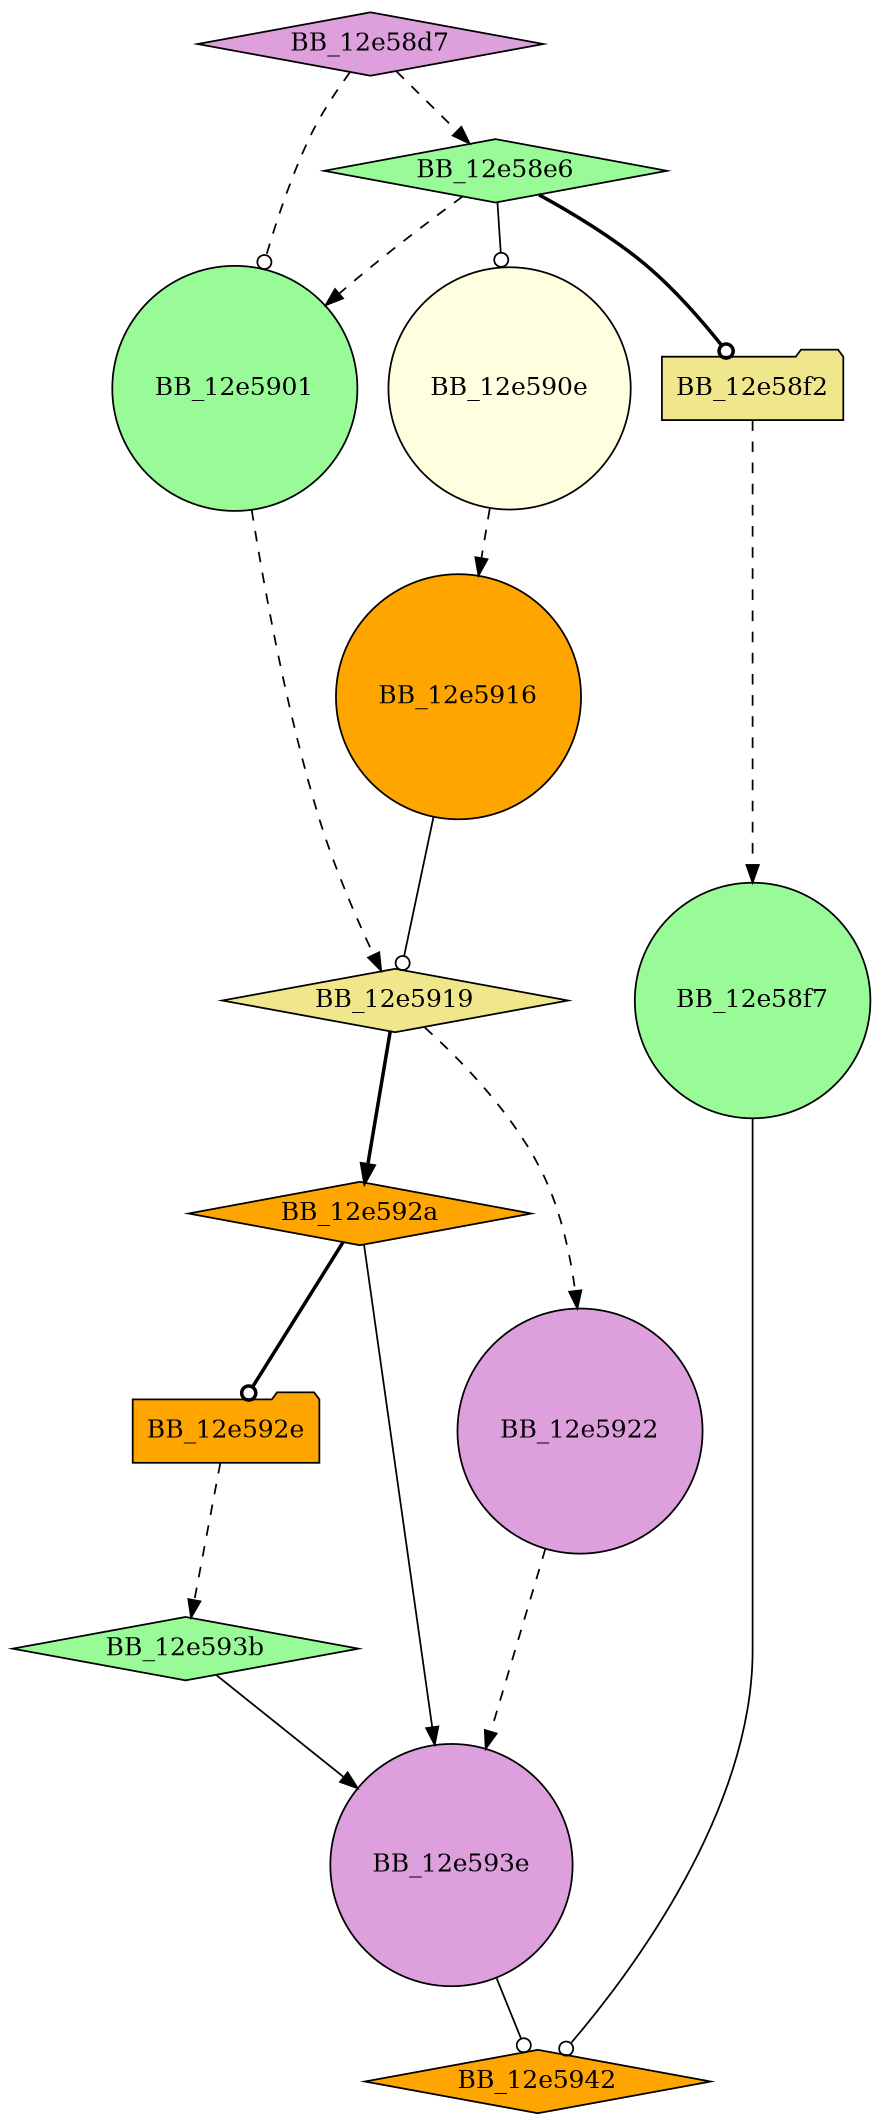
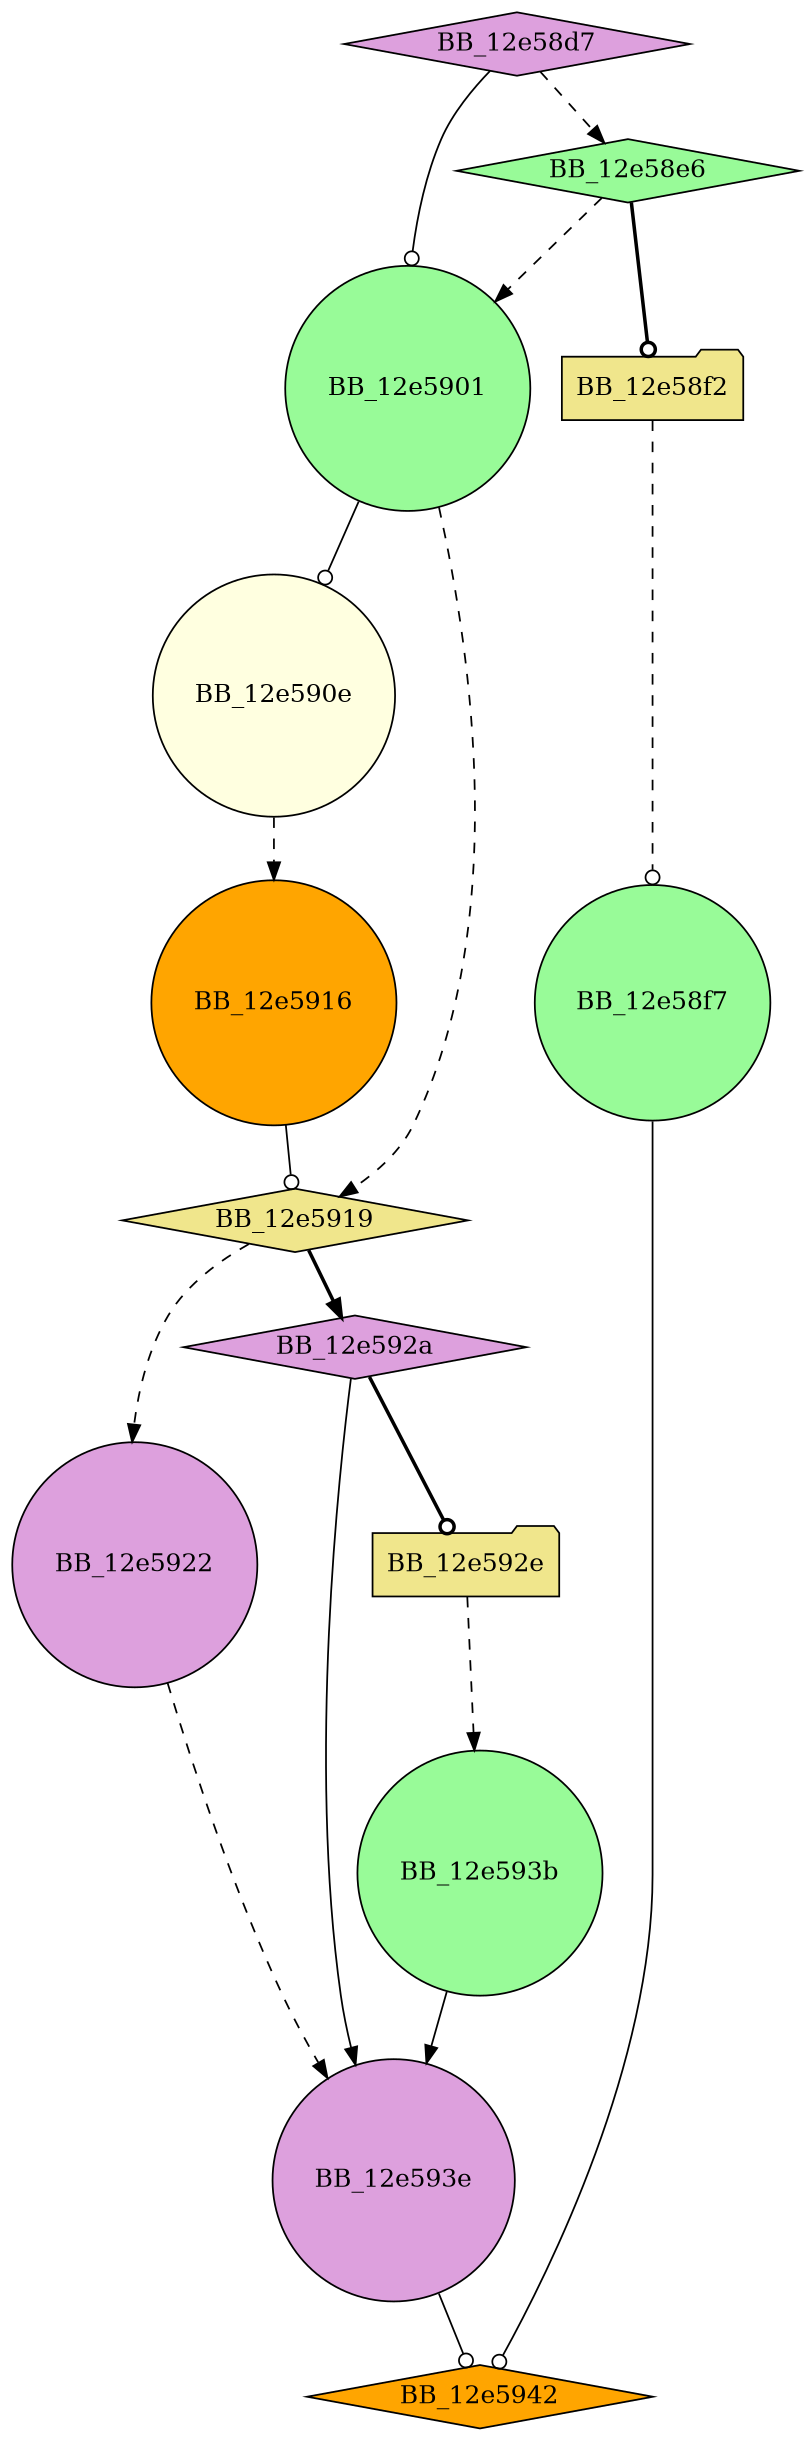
(300, 160) -> (435, 154)
(499, 227) -> (343, 536)
(753, 643) -> (653, 645)
(360, 1213) -> (355, 1347)
(226, 1431) -> (466, 1565)
(186, 1649) -> (480, 1873)
